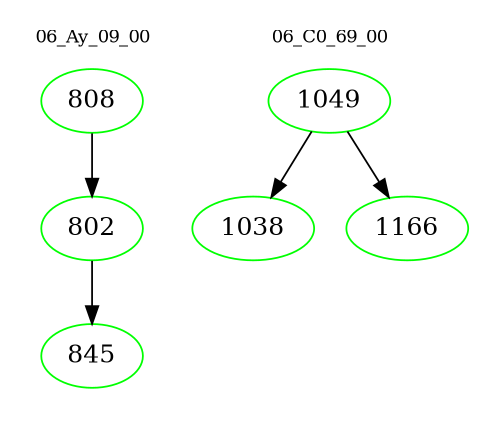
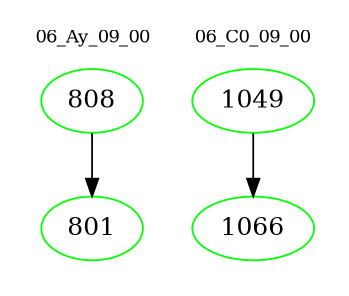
(330, 38) -> (253, 38)
(92, 228) -> (92, 228)
(253, 228) -> none
(407, 228) -> (253, 228)
(92, 356) -> none
